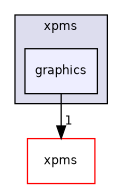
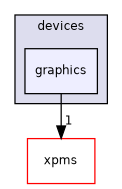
(61, 27) -> (61, 27)
